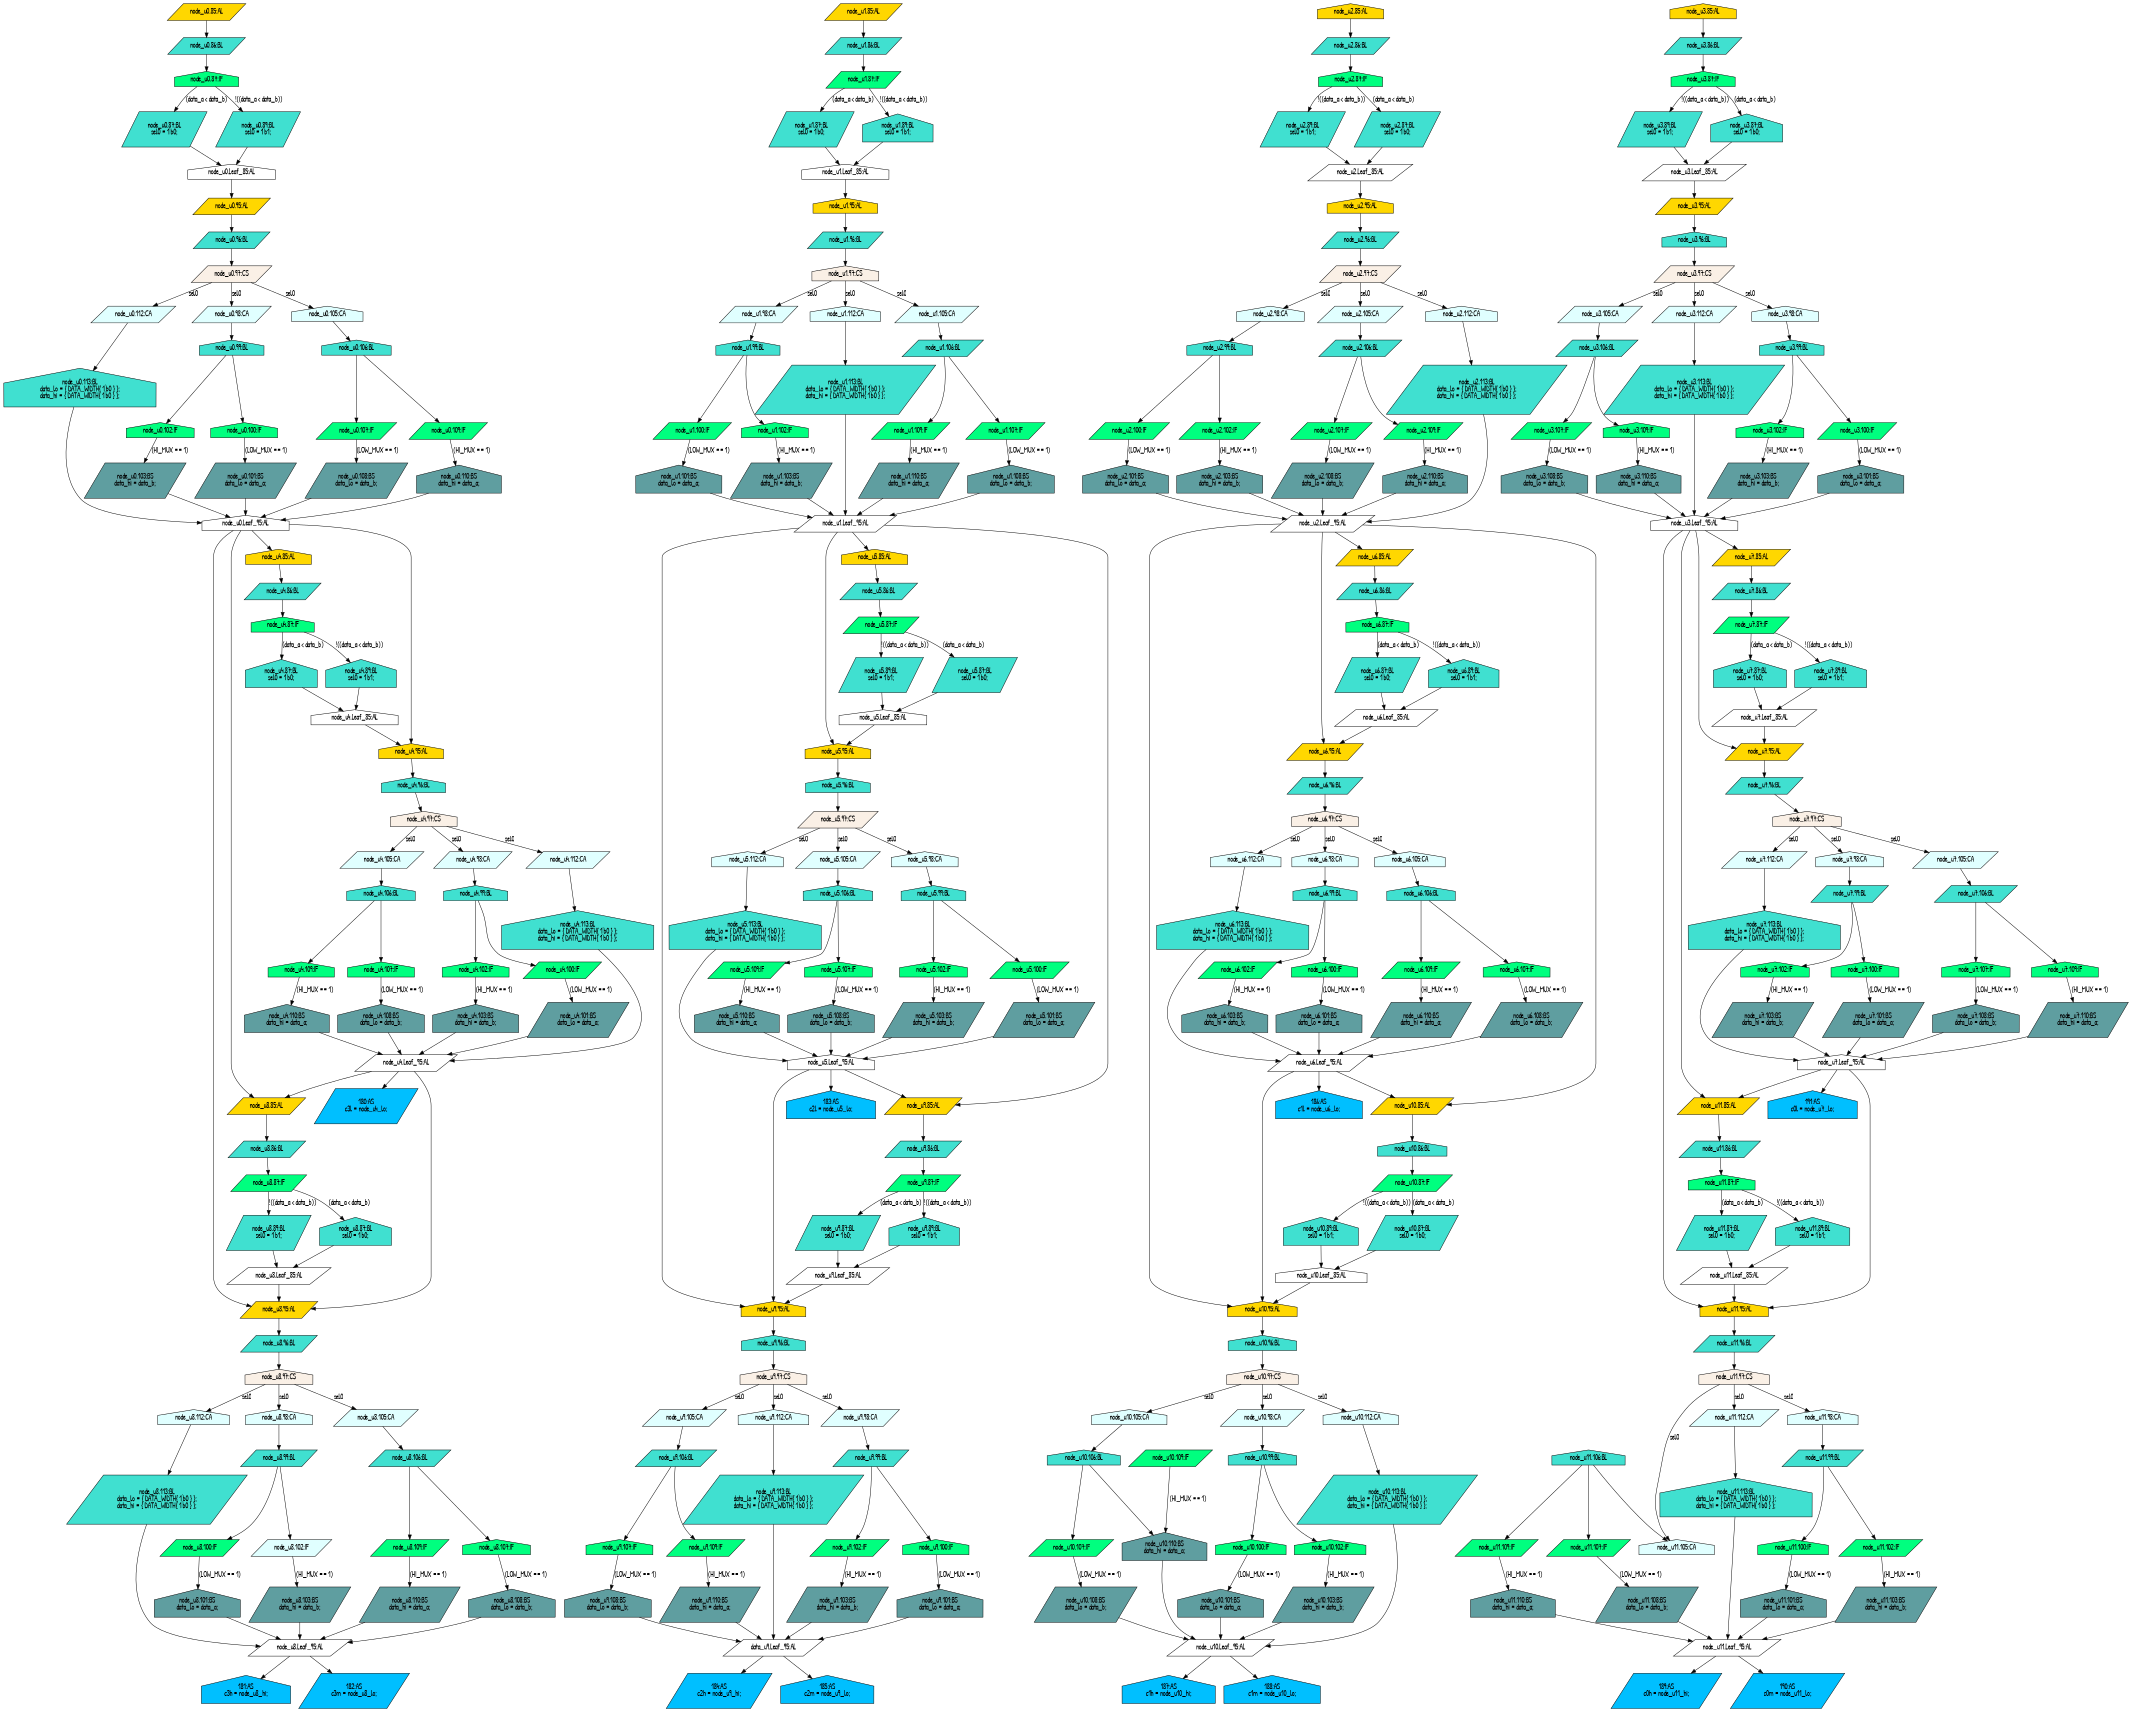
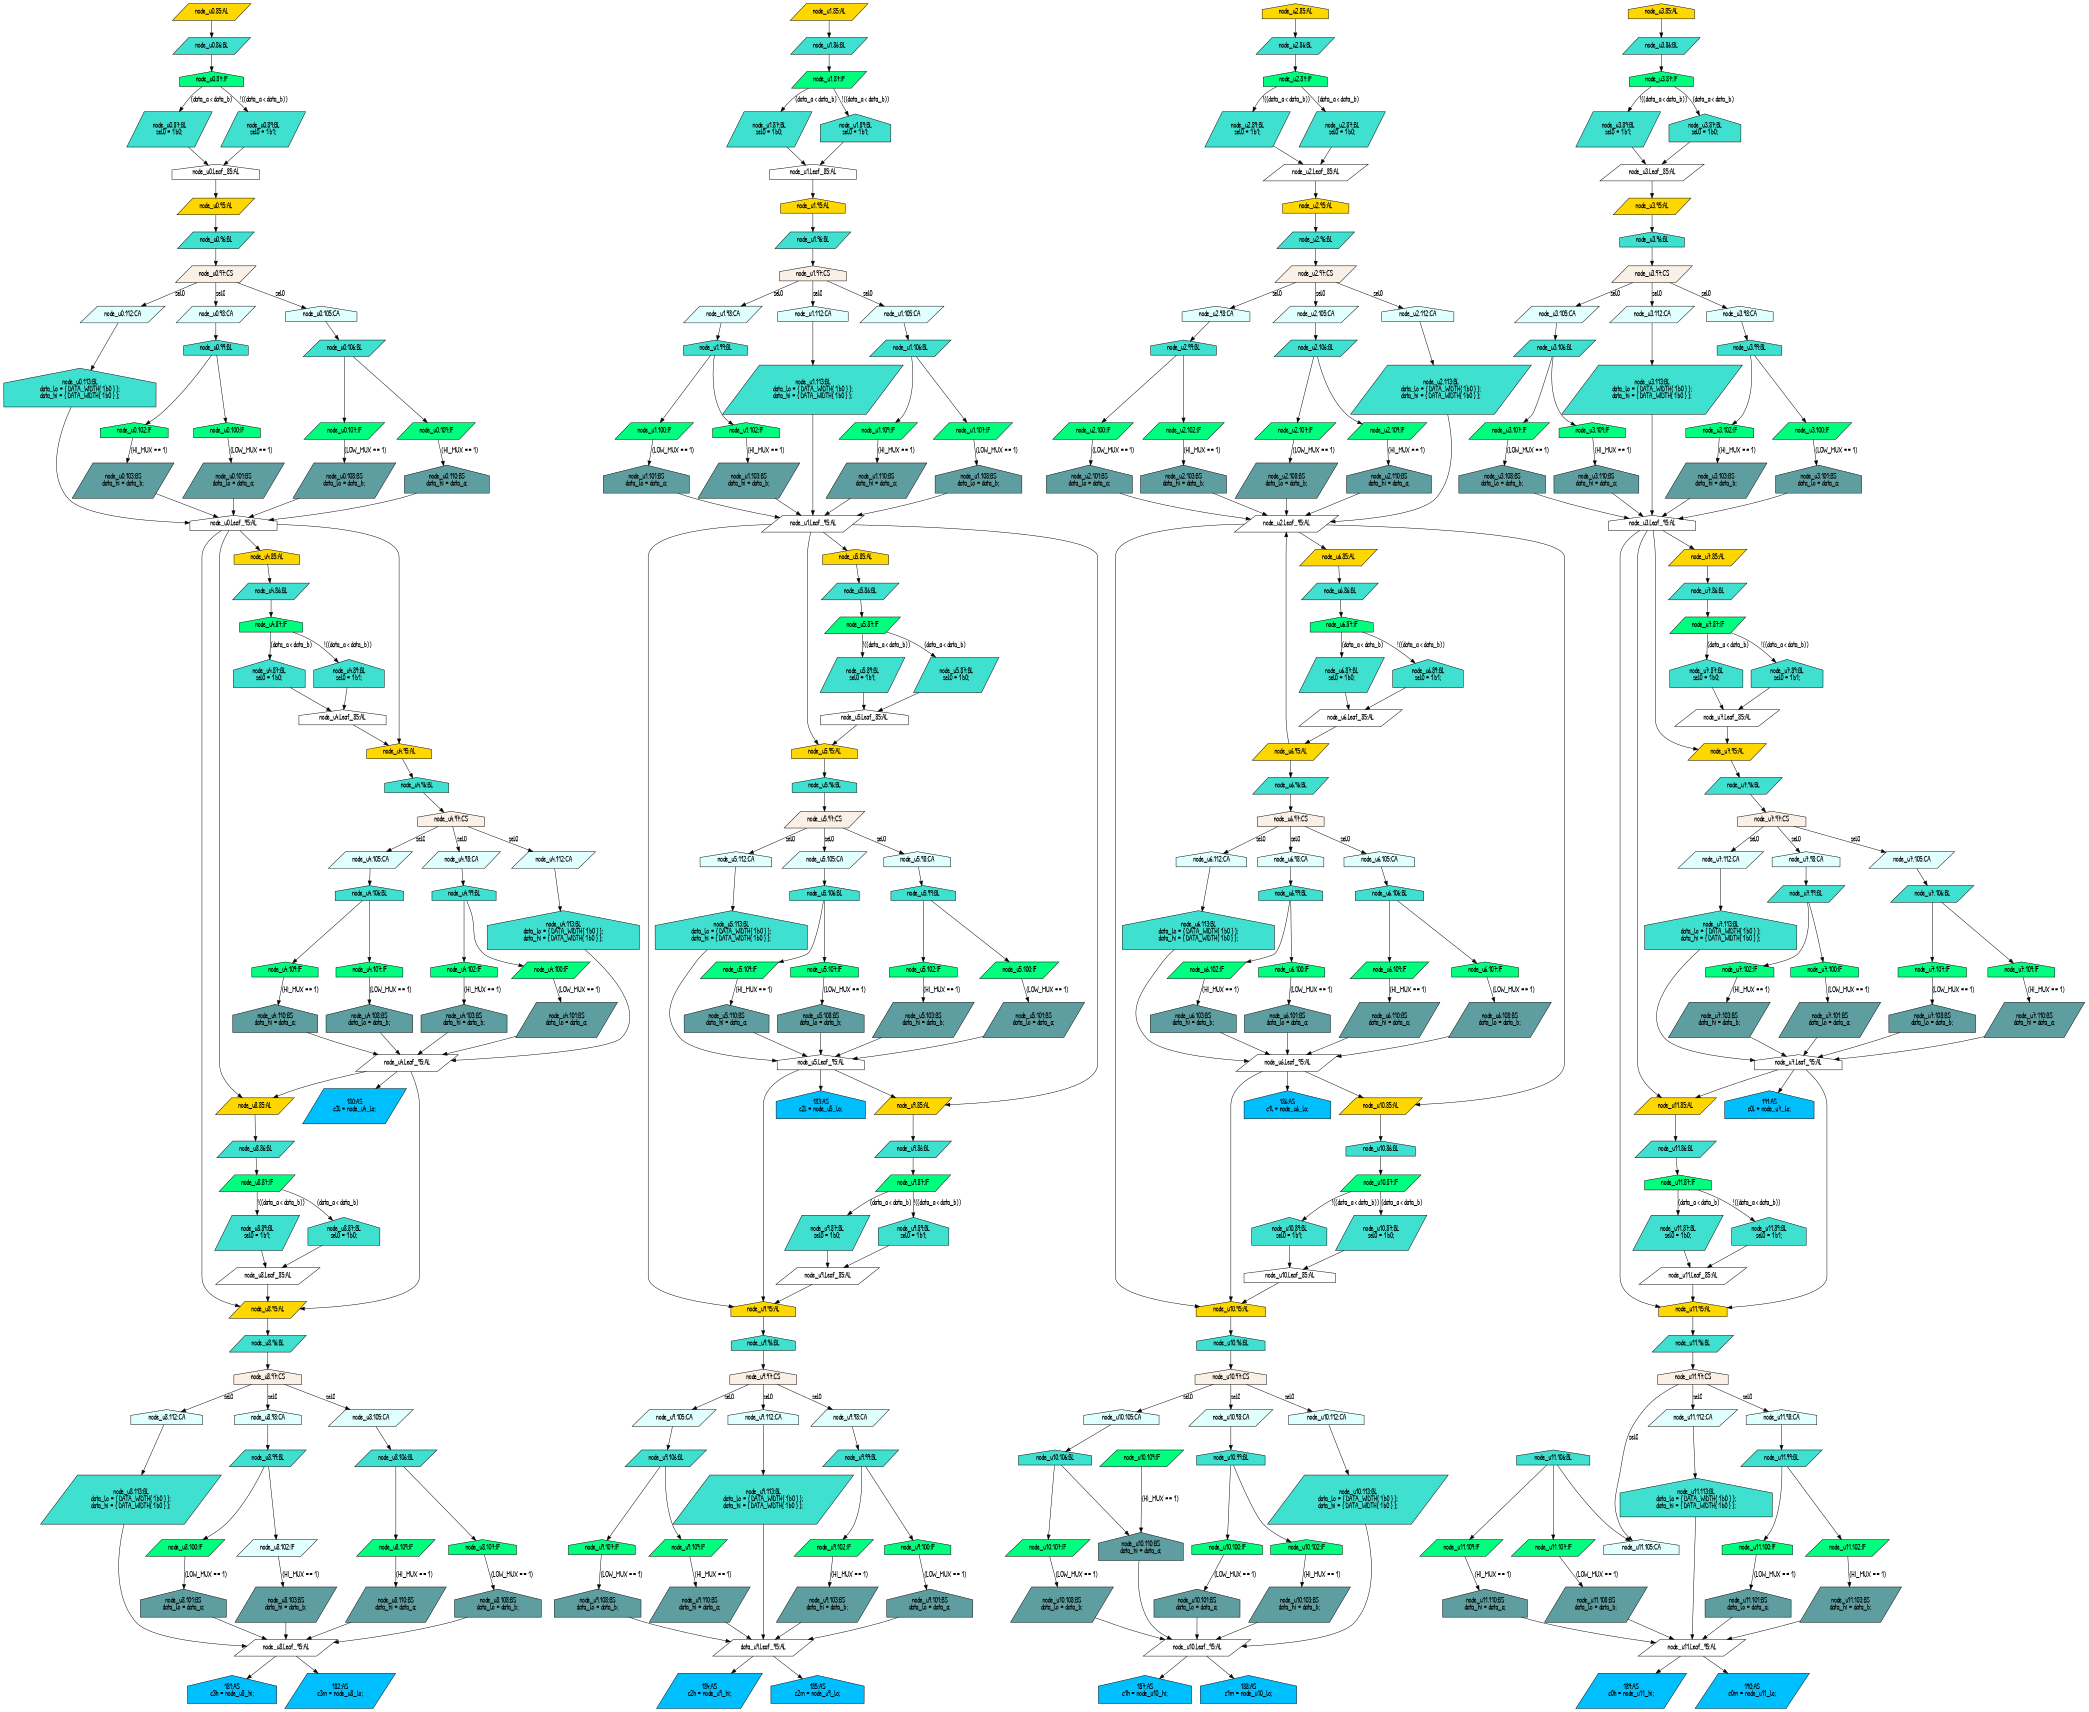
(356, 348) -> (344, 348)
(1322, 636) -> (1286, 640)
